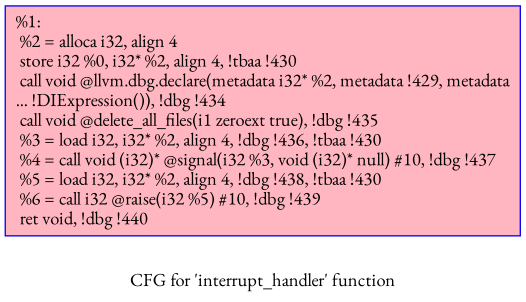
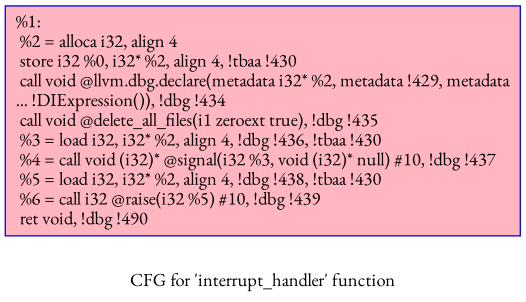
(82, 219) -> (82, 219)
